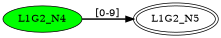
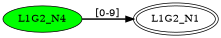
(176, 19) -> (176, 19)
